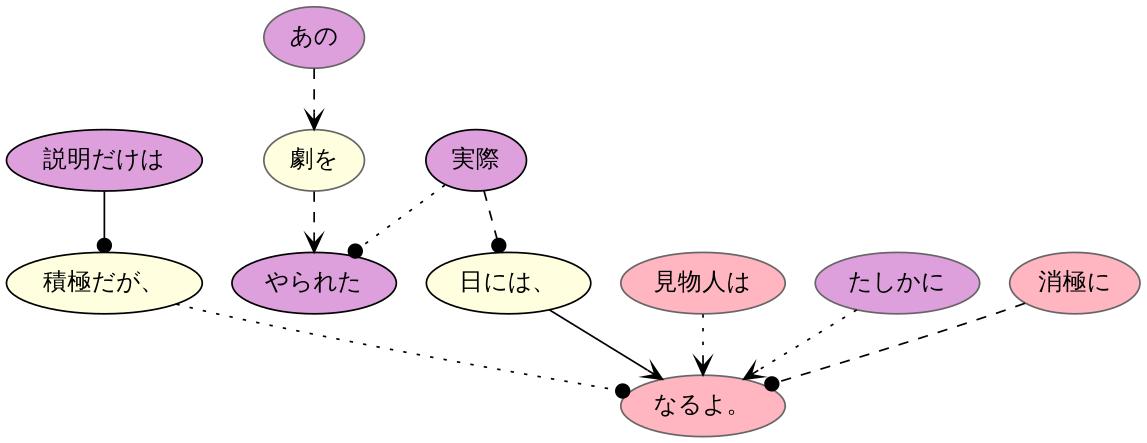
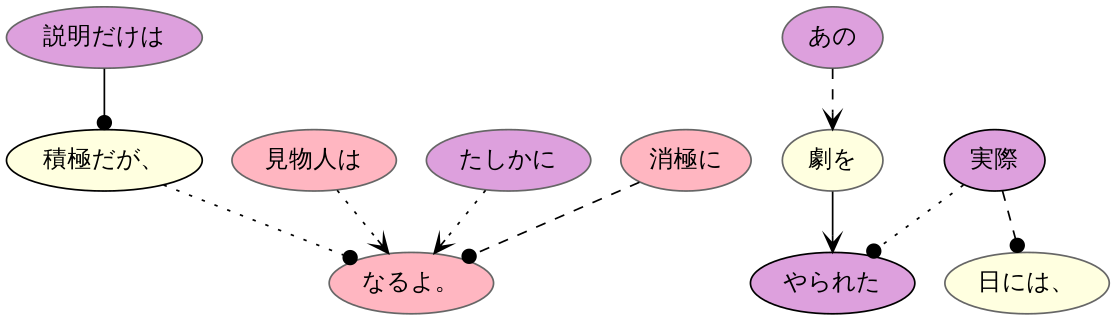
(104, 160) -> (104, 38)
(314, 213) -> (833, 213)
(509, 283) -> (1027, 283)
(598, 340) -> none
